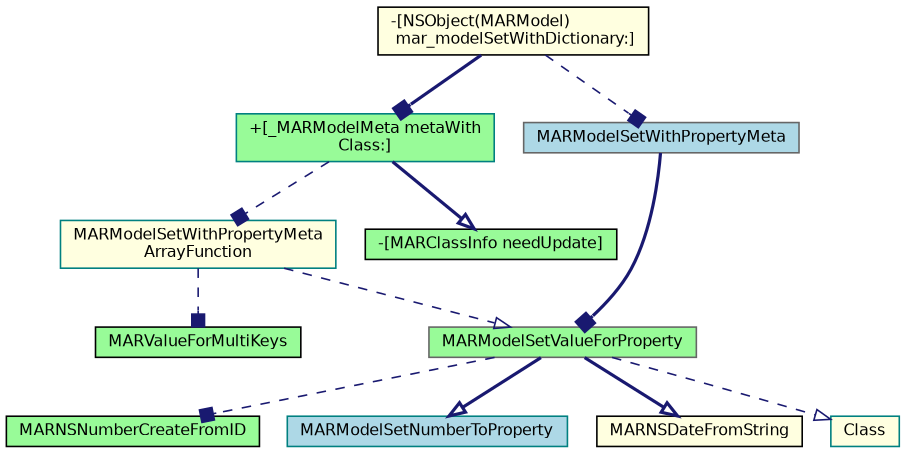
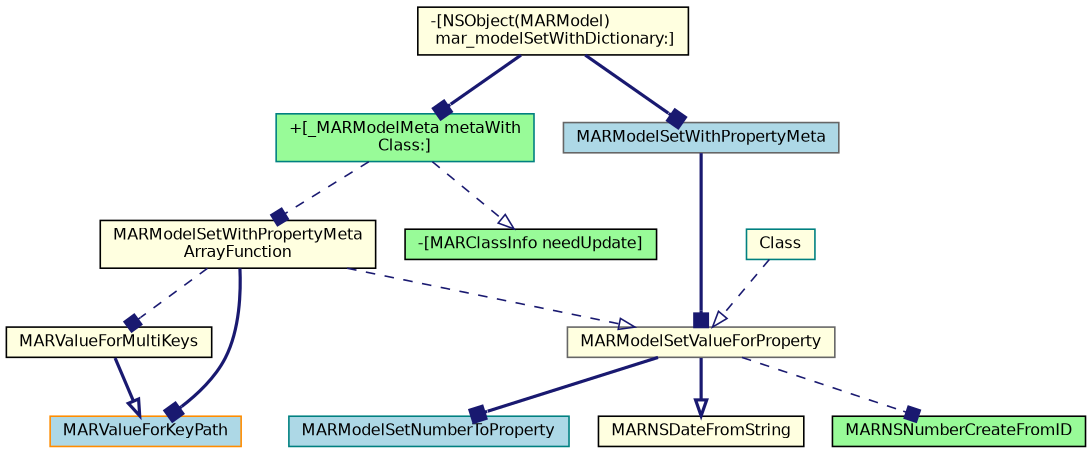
(587, 84) -> (627, 84)
(427, 190) -> (467, 190)
(198, 244) -> (238, 244)
(198, 342) -> (109, 342)
(563, 342) -> (701, 342)
(502, 382) -> (573, 384)
(714, 386) -> (746, 287)
none -> (146, 431)
